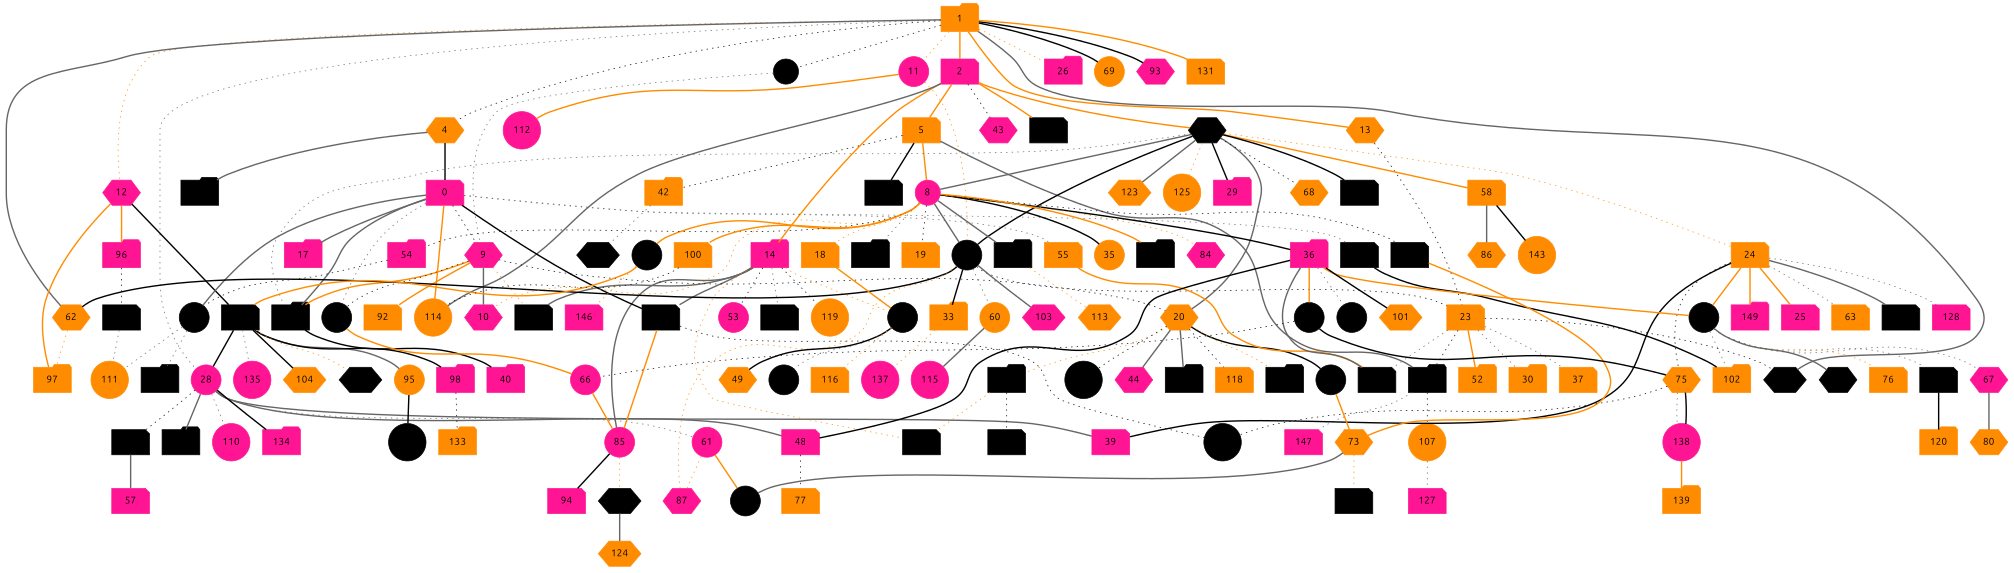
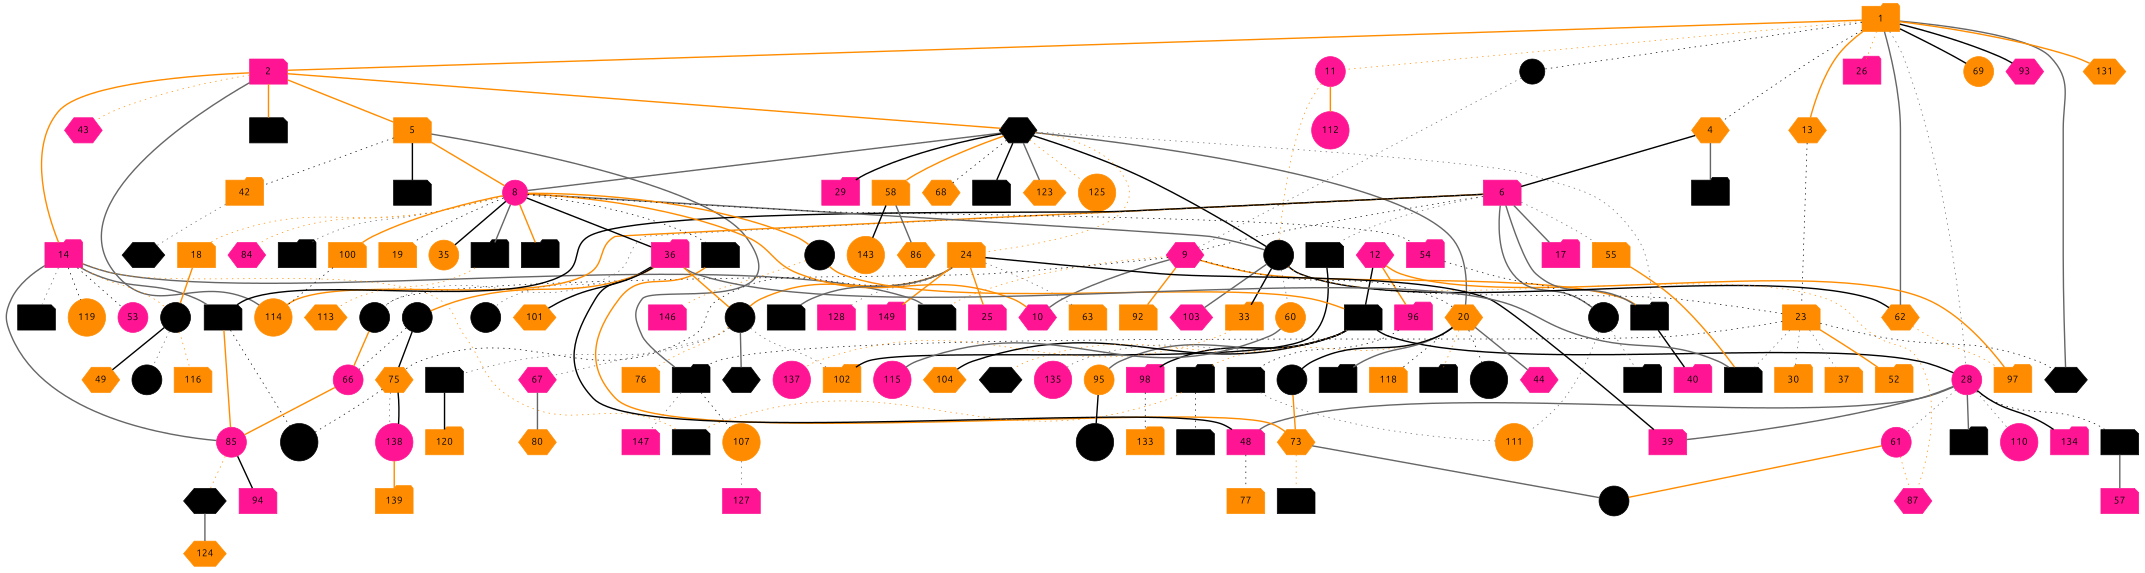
(479, 30) -> none
(1206, 72) -> (2104, 72)
(979, 101) -> (171, 92)
(445, 193) -> (1502, 193)
(718, 274) -> (776, 259)
